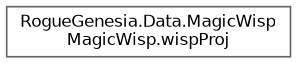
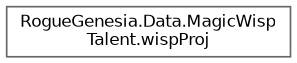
(149, 32) -> (149, 32)
